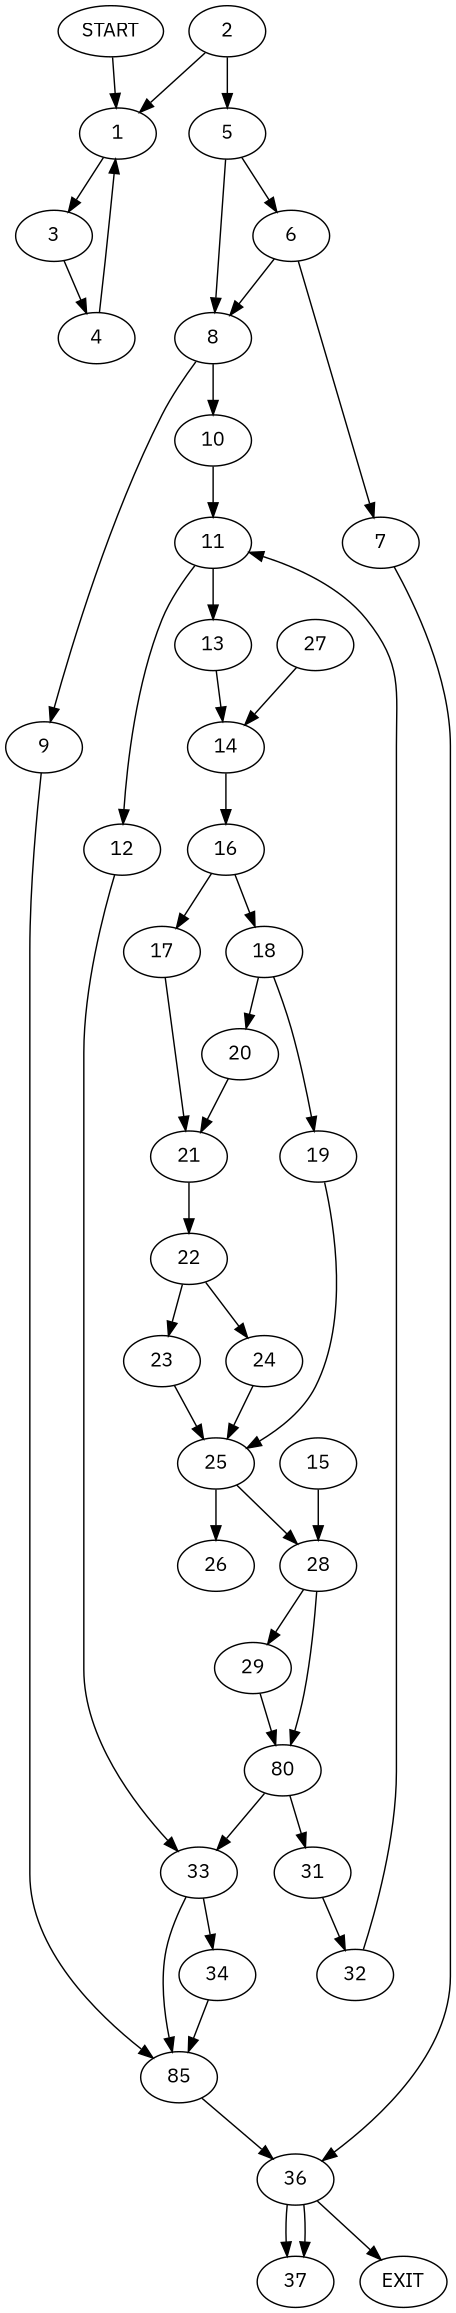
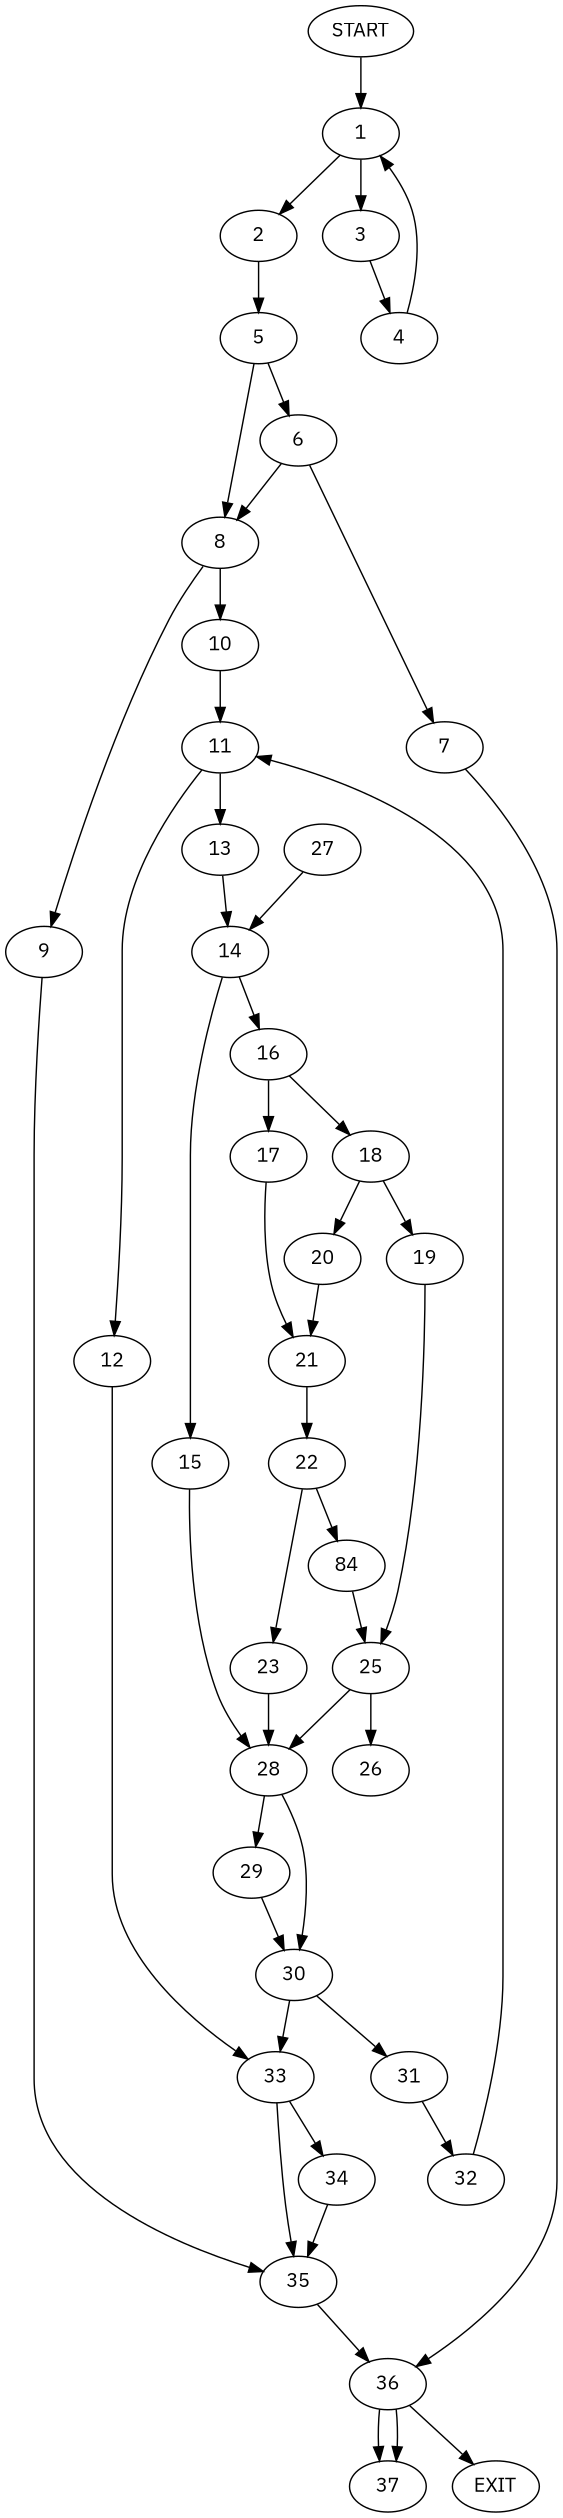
(178, 78) -> (315, 180)
none -> (190, 1199)
(264, 1361) -> (347, 1566)
(186, 1406) -> (269, 1712)
(283, 1770) -> (294, 1975)
(179, 2077) -> (298, 2282)
